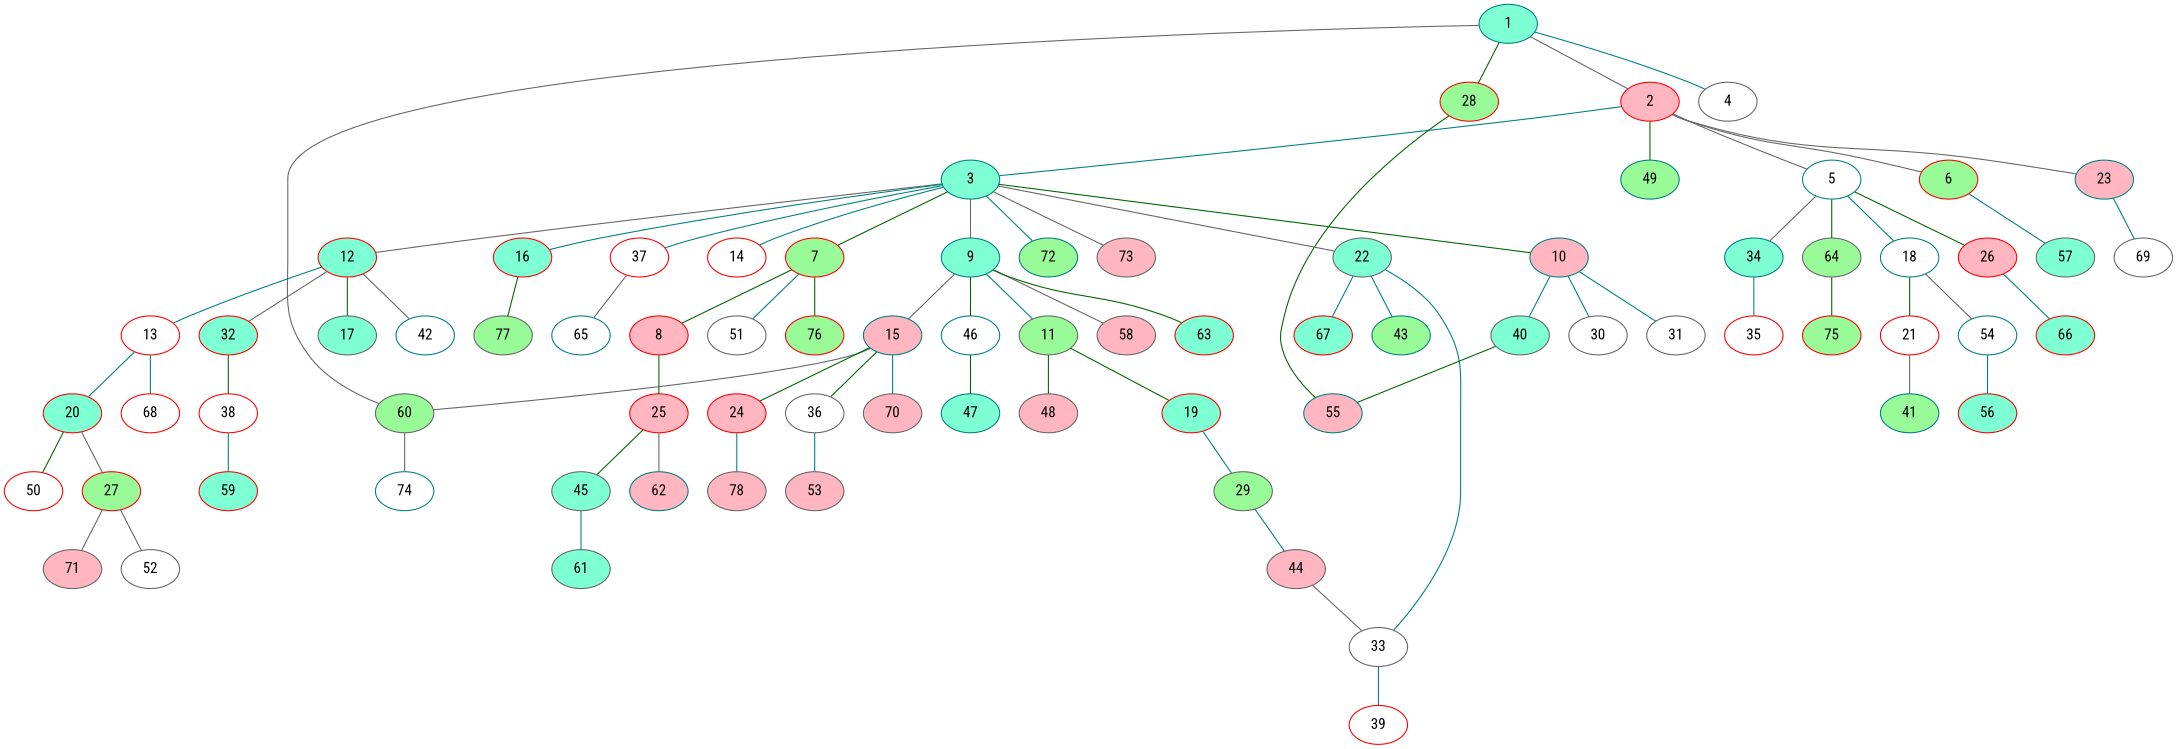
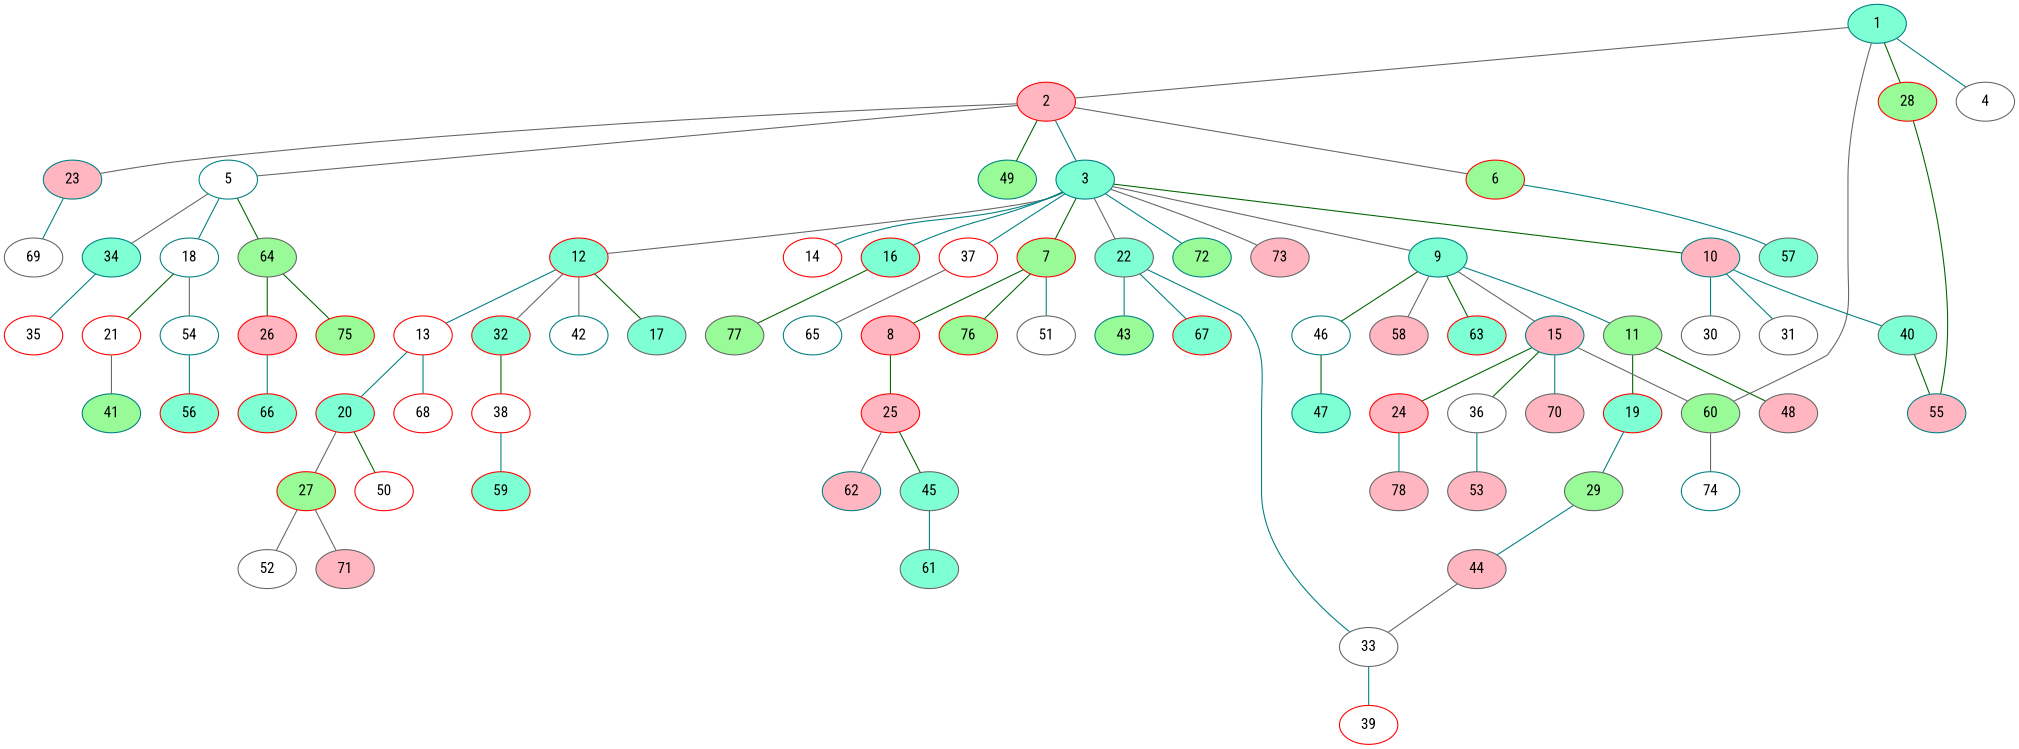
(1910, 219) -> (267, 297)
